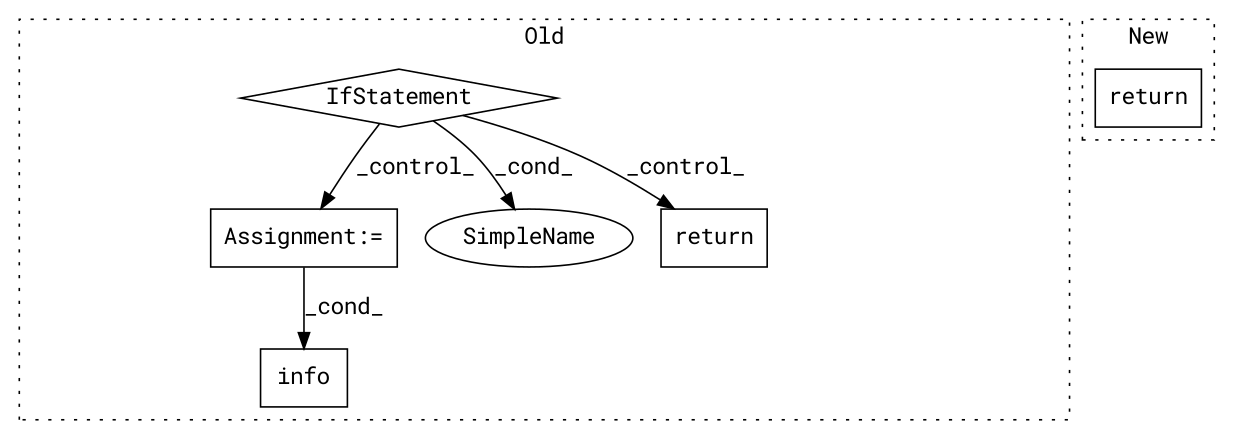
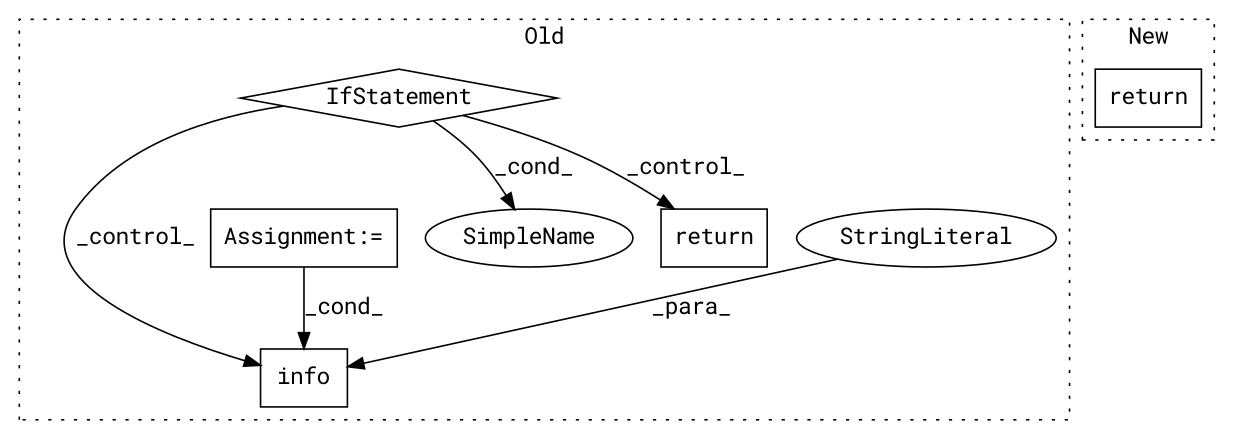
(354, 159) -> (71, 220)
none -> (926, 238)
